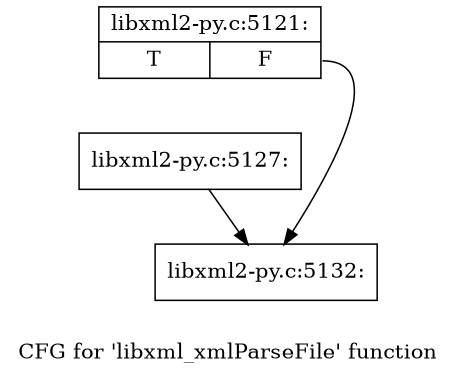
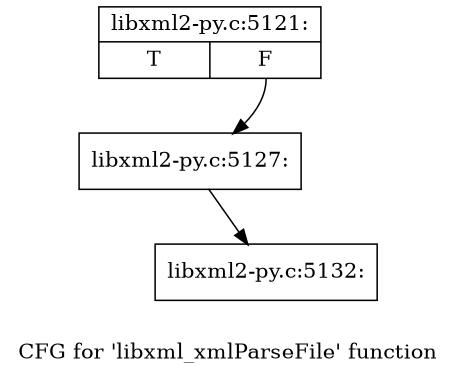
(341, 142) -> (260, 103)
